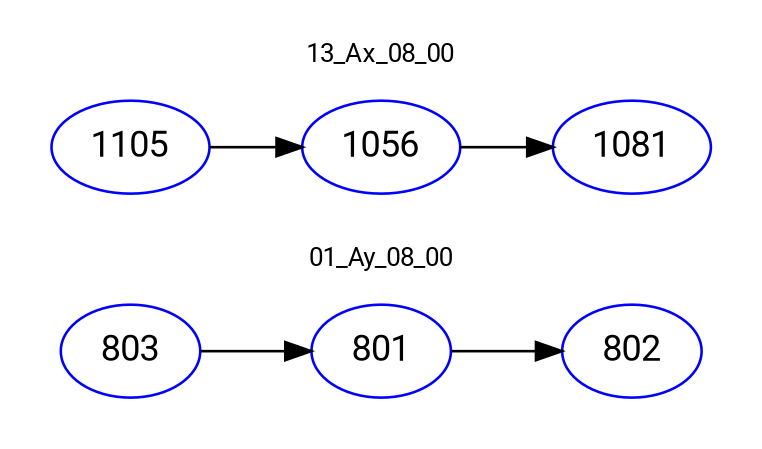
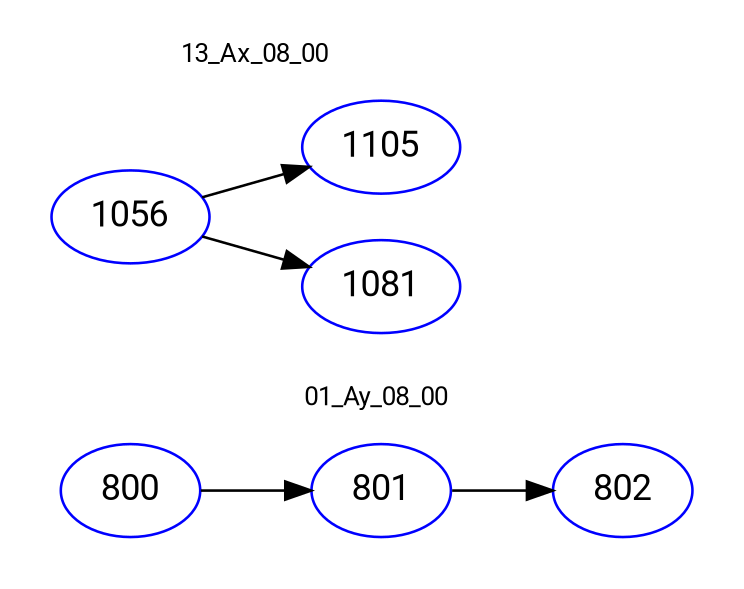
(243, 147) -> (243, 186)
(131, 351) -> (131, 491)
